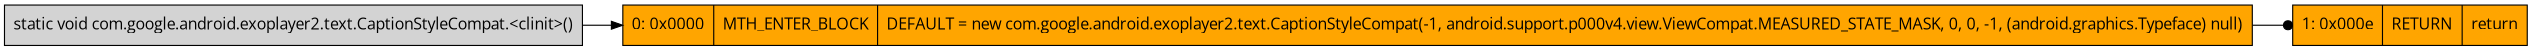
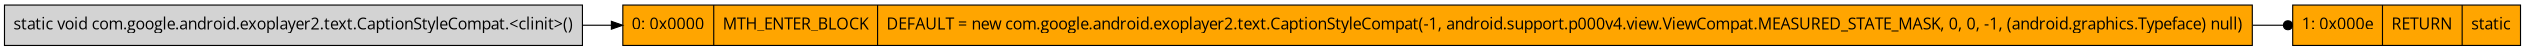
(2495, 25) -> (2491, 25)
